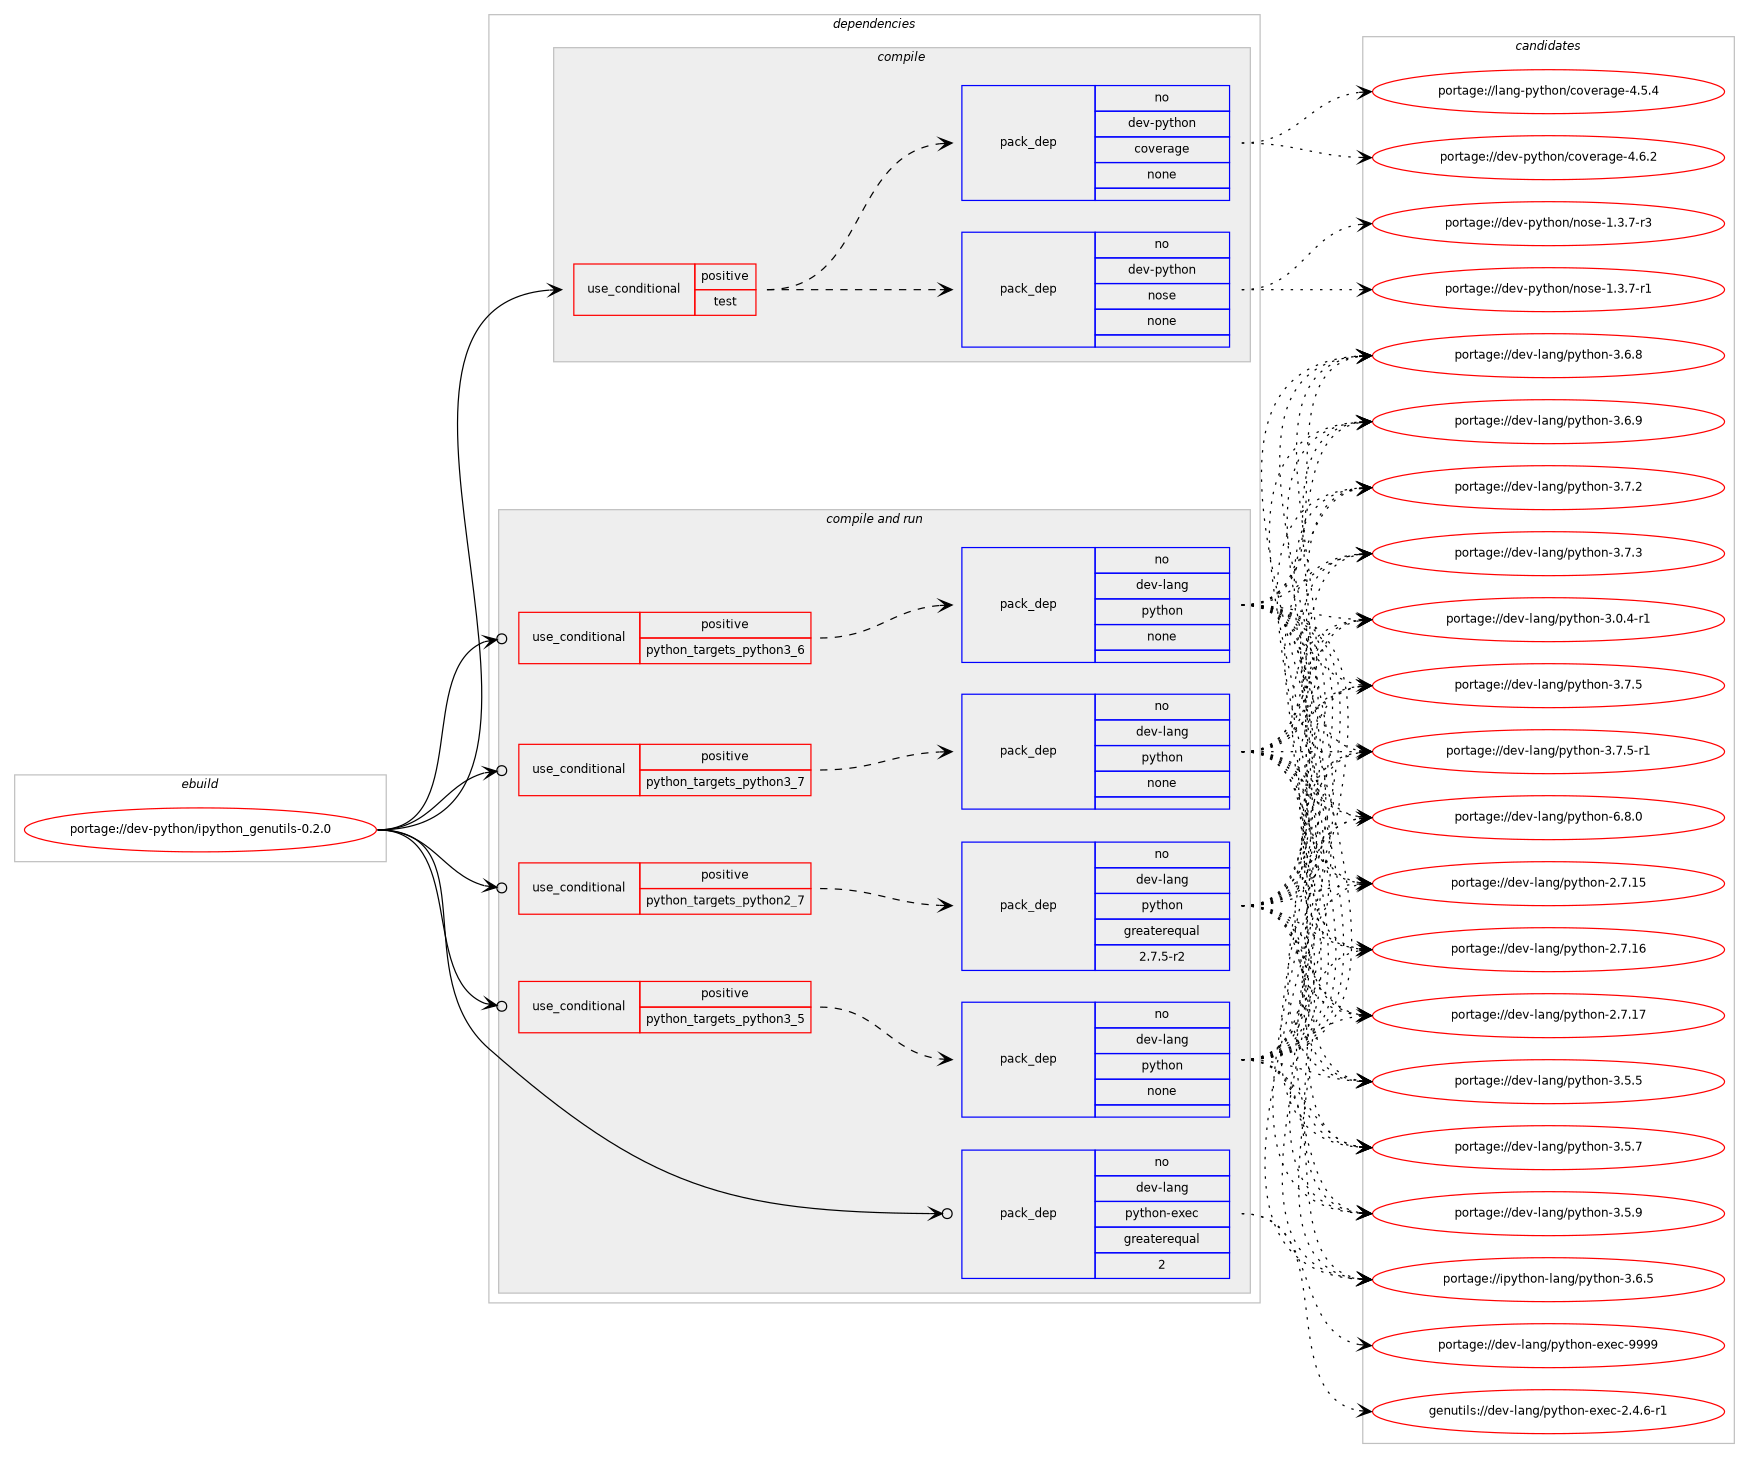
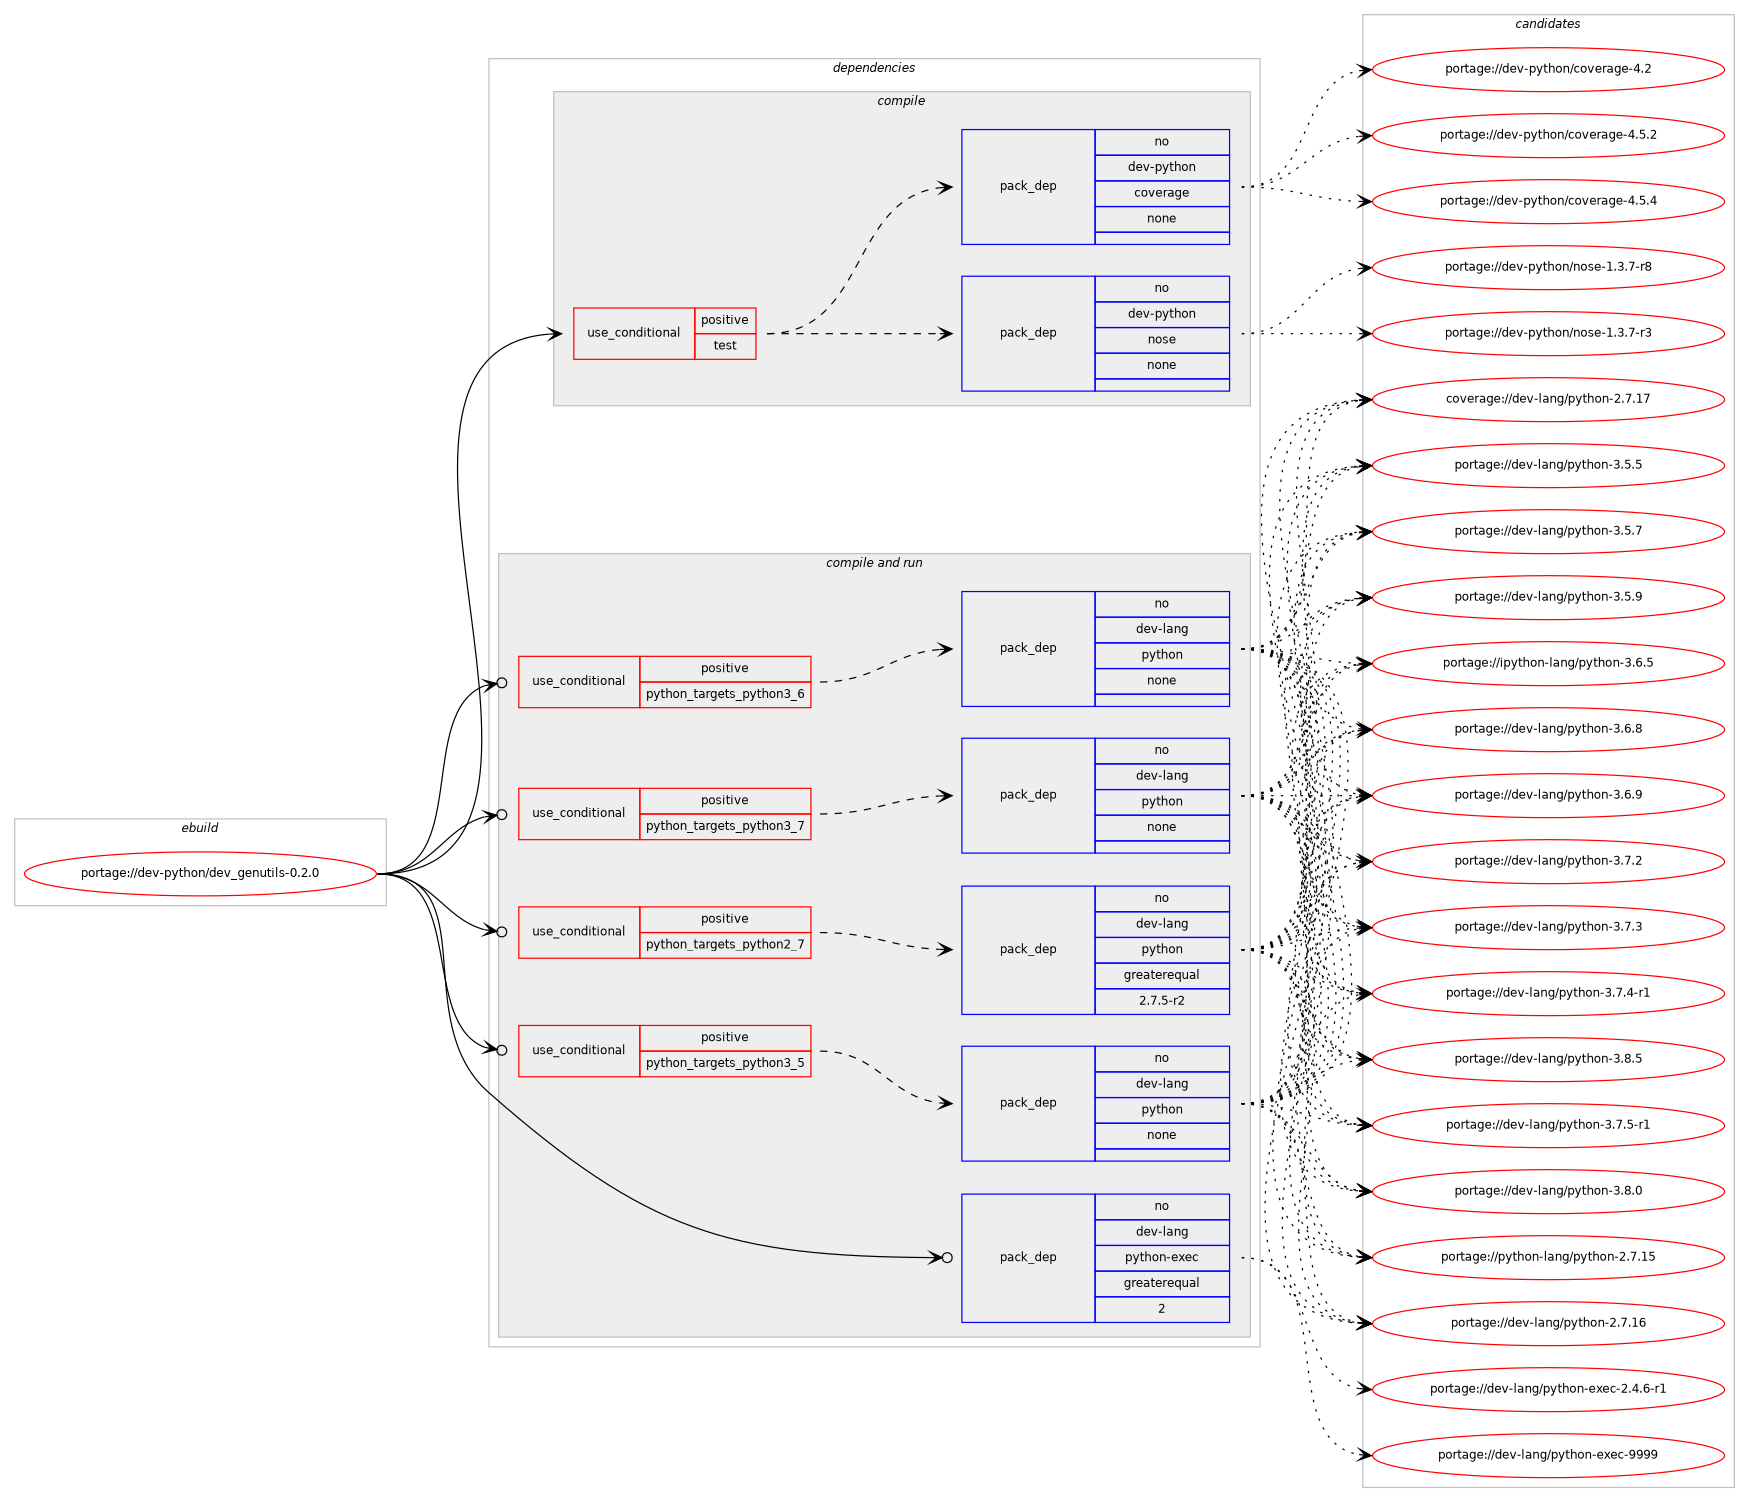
none -> (1549, 70)
(1549, 92) -> (1549, 202)
(1549, 158) -> (1549, 136)
(1549, 290) -> (1549, 268)
(1549, 620) -> (1549, 994)
(1549, 686) -> (1549, 1060)
(1549, 818) -> (1549, 1192)
(200, 830) -> (200, 874)
(1549, 884) -> (1549, 1258)
(1549, 1016) -> (1549, 400)
(1549, 1412) -> (1549, 1390)
